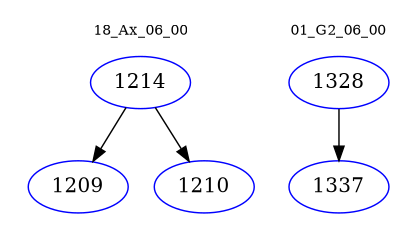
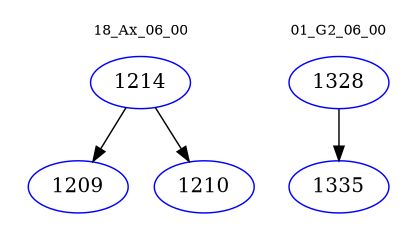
(339, 187) -> (339, 187)
